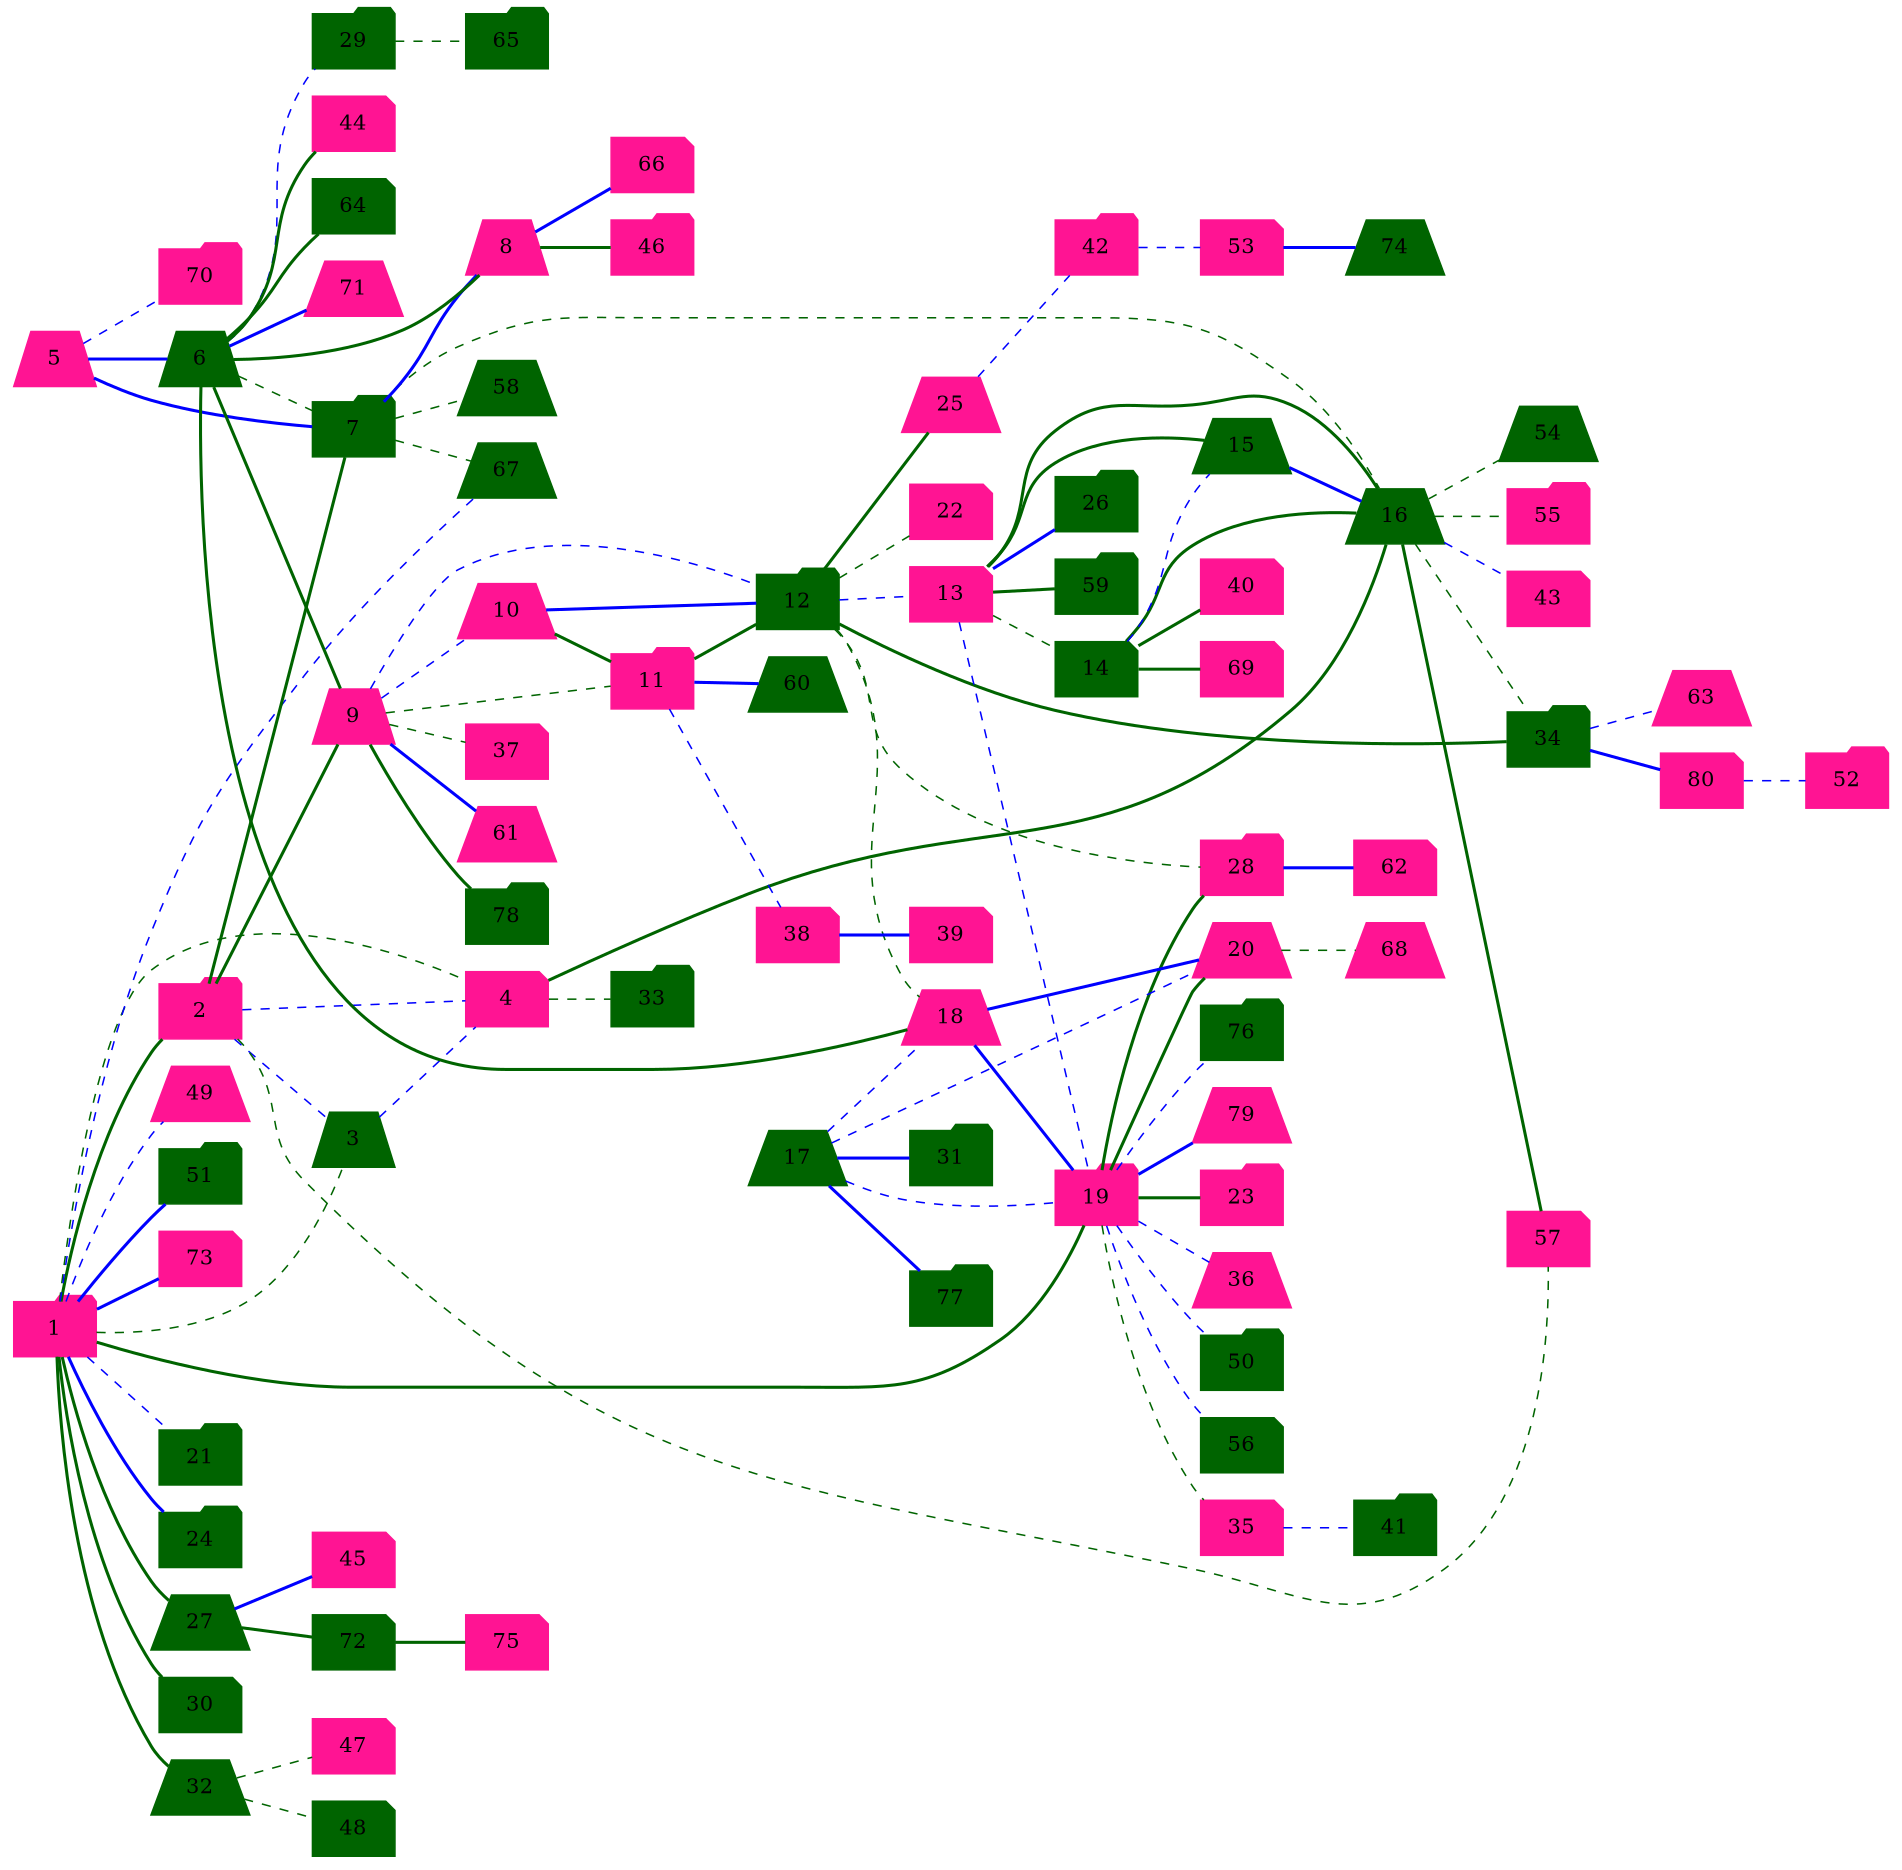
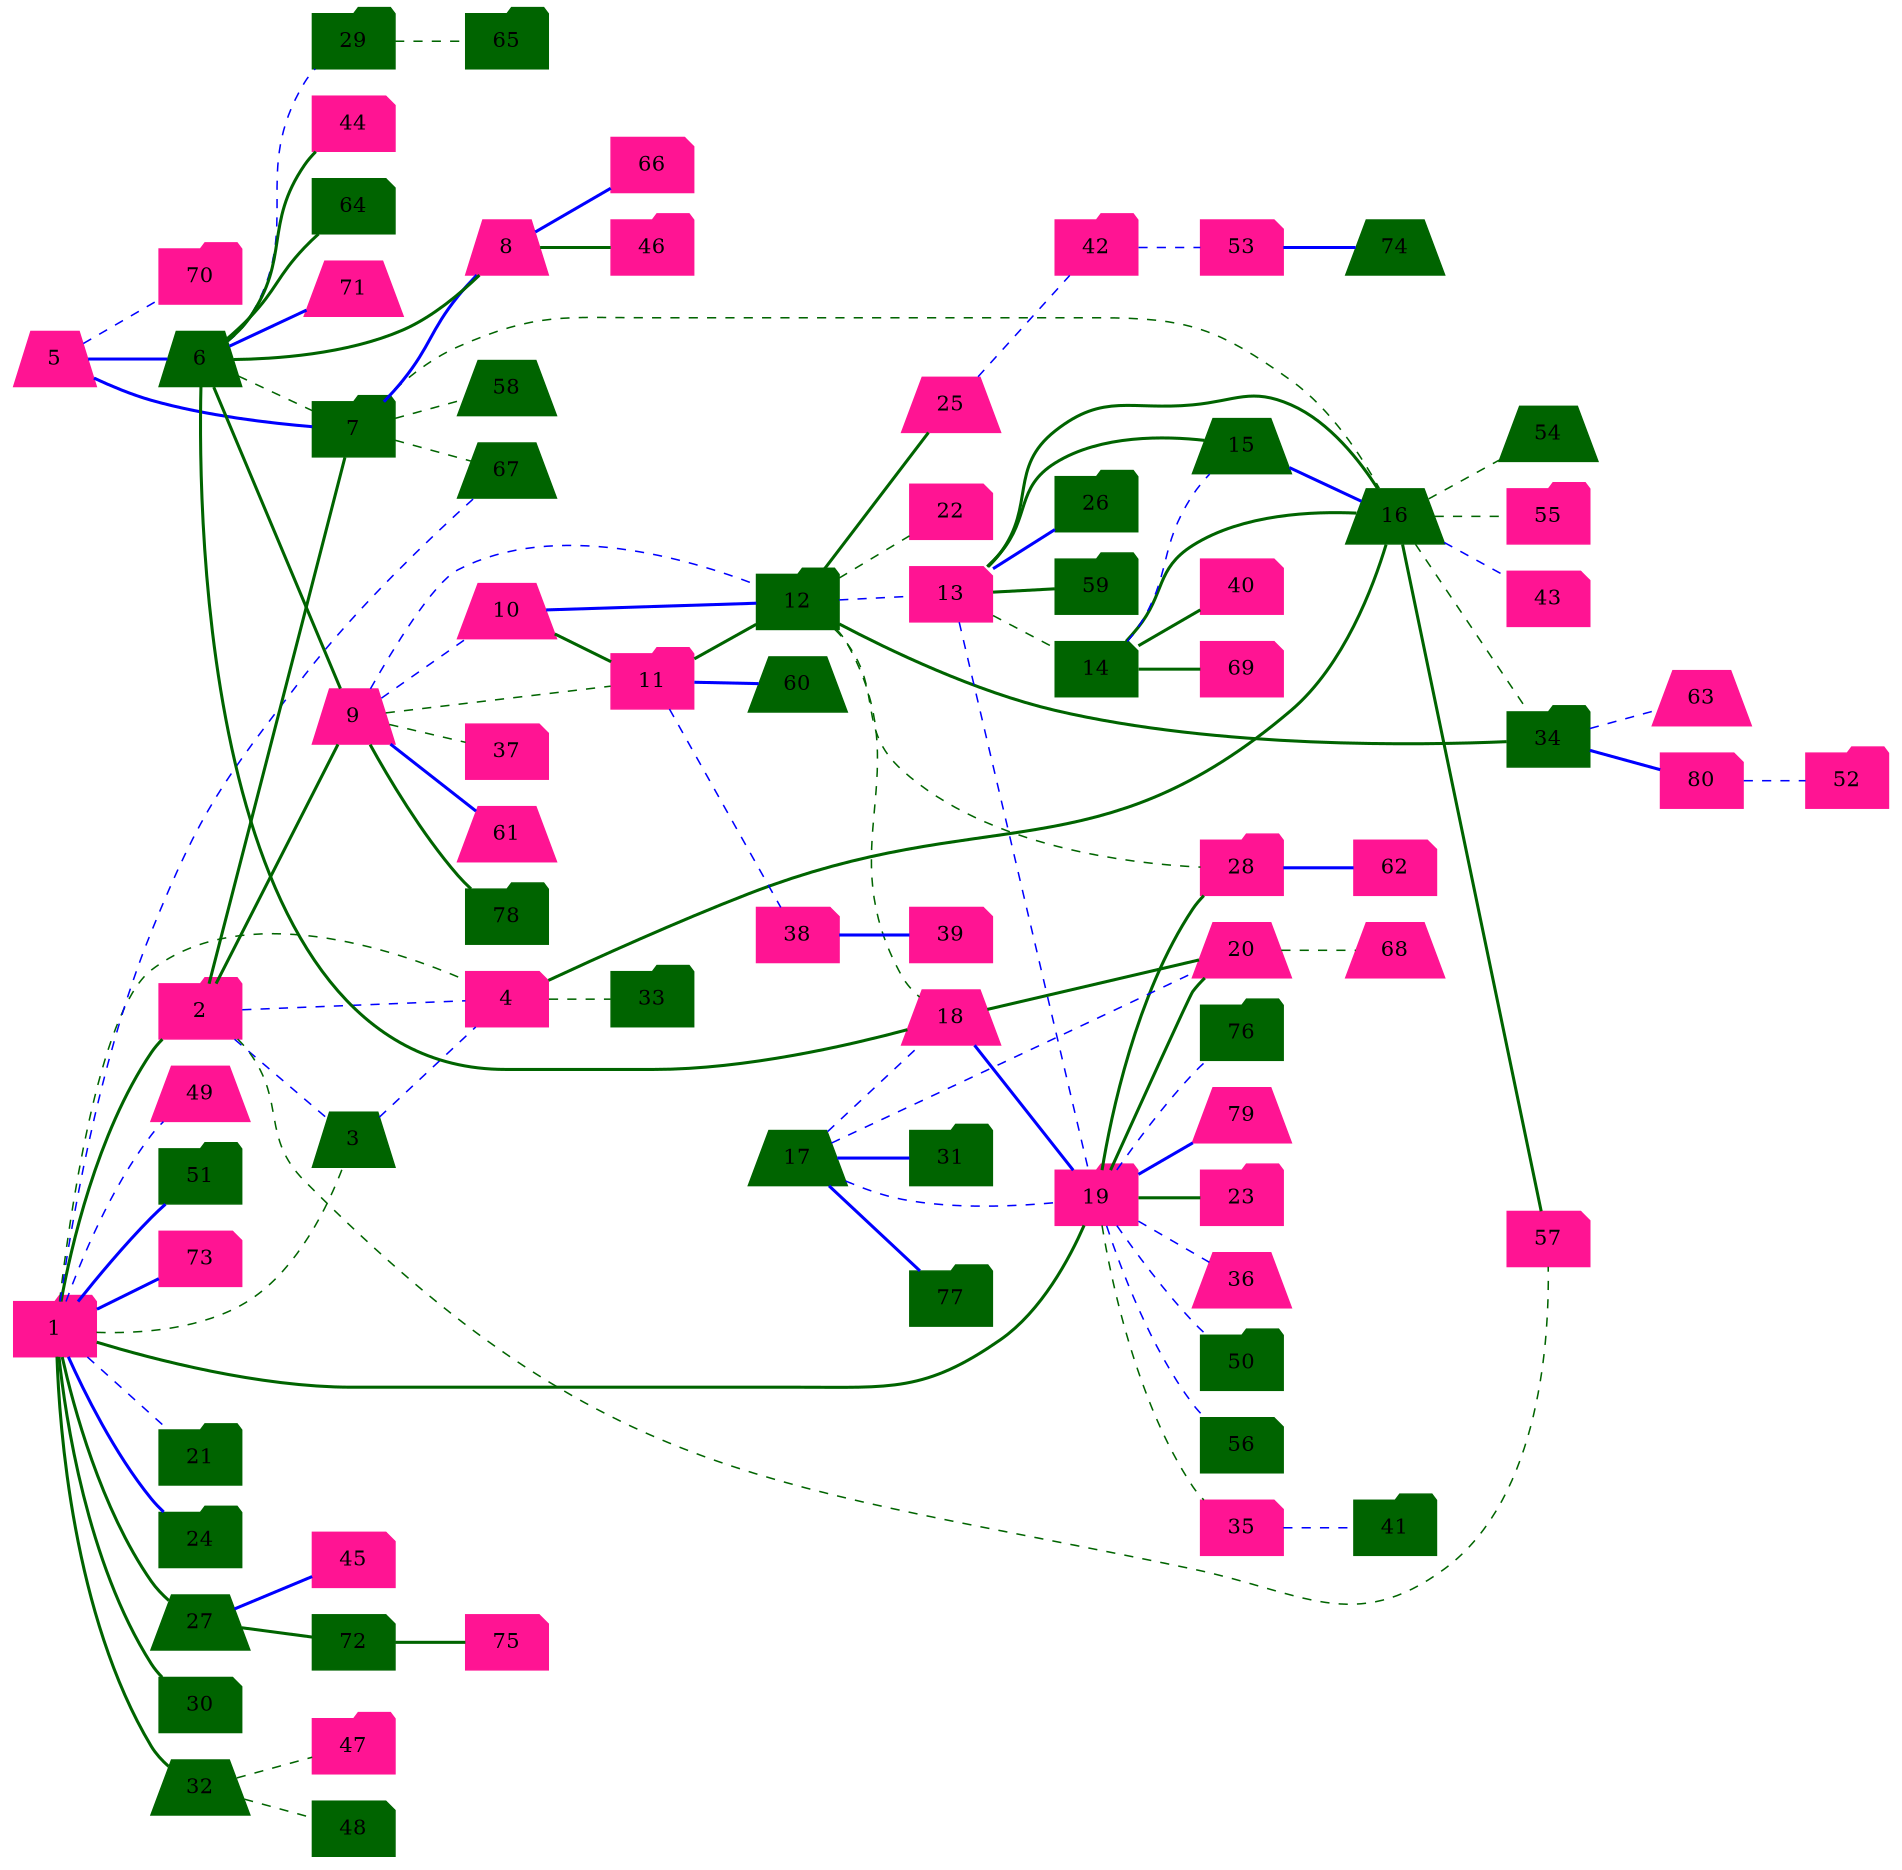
(1093, 985) -> (1093, 985)
(354, 1746) -> (354, 1746)
